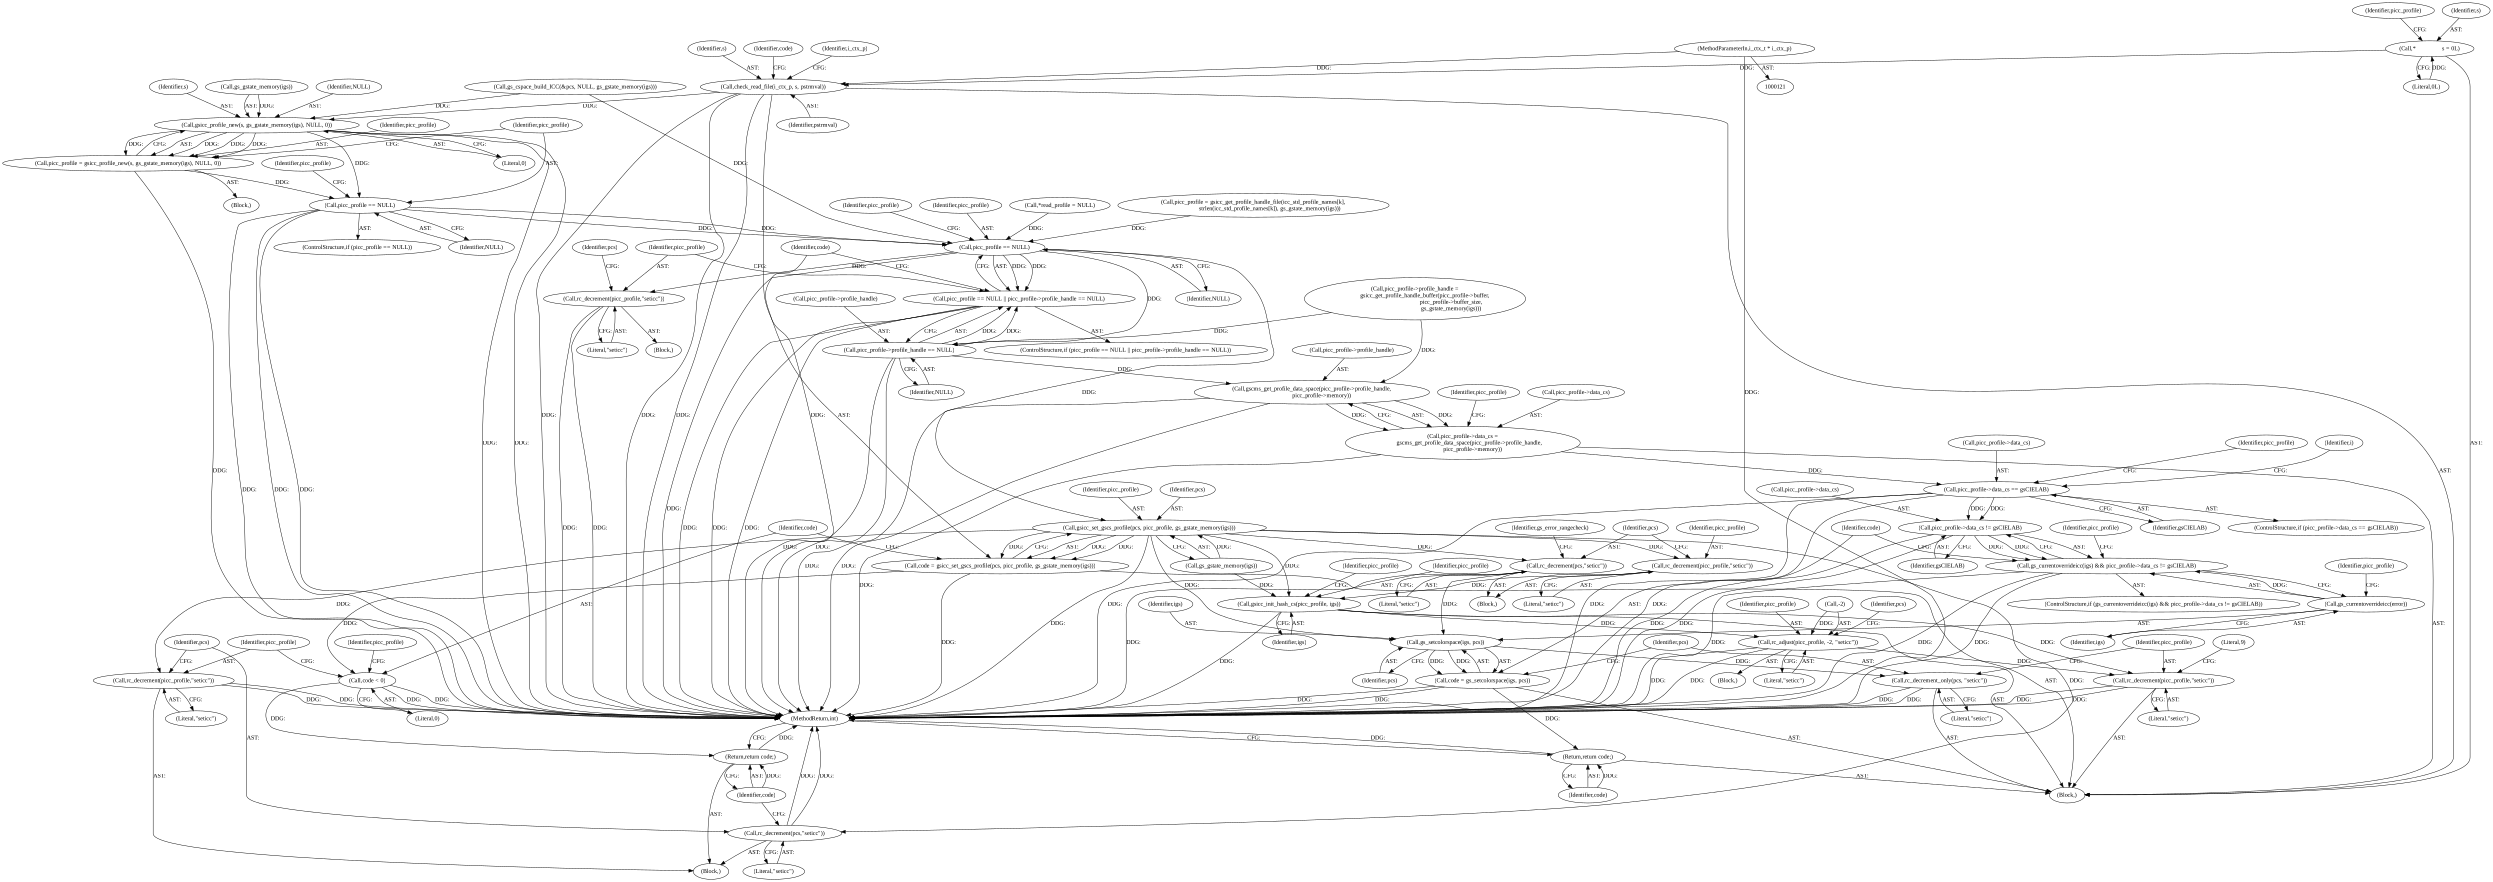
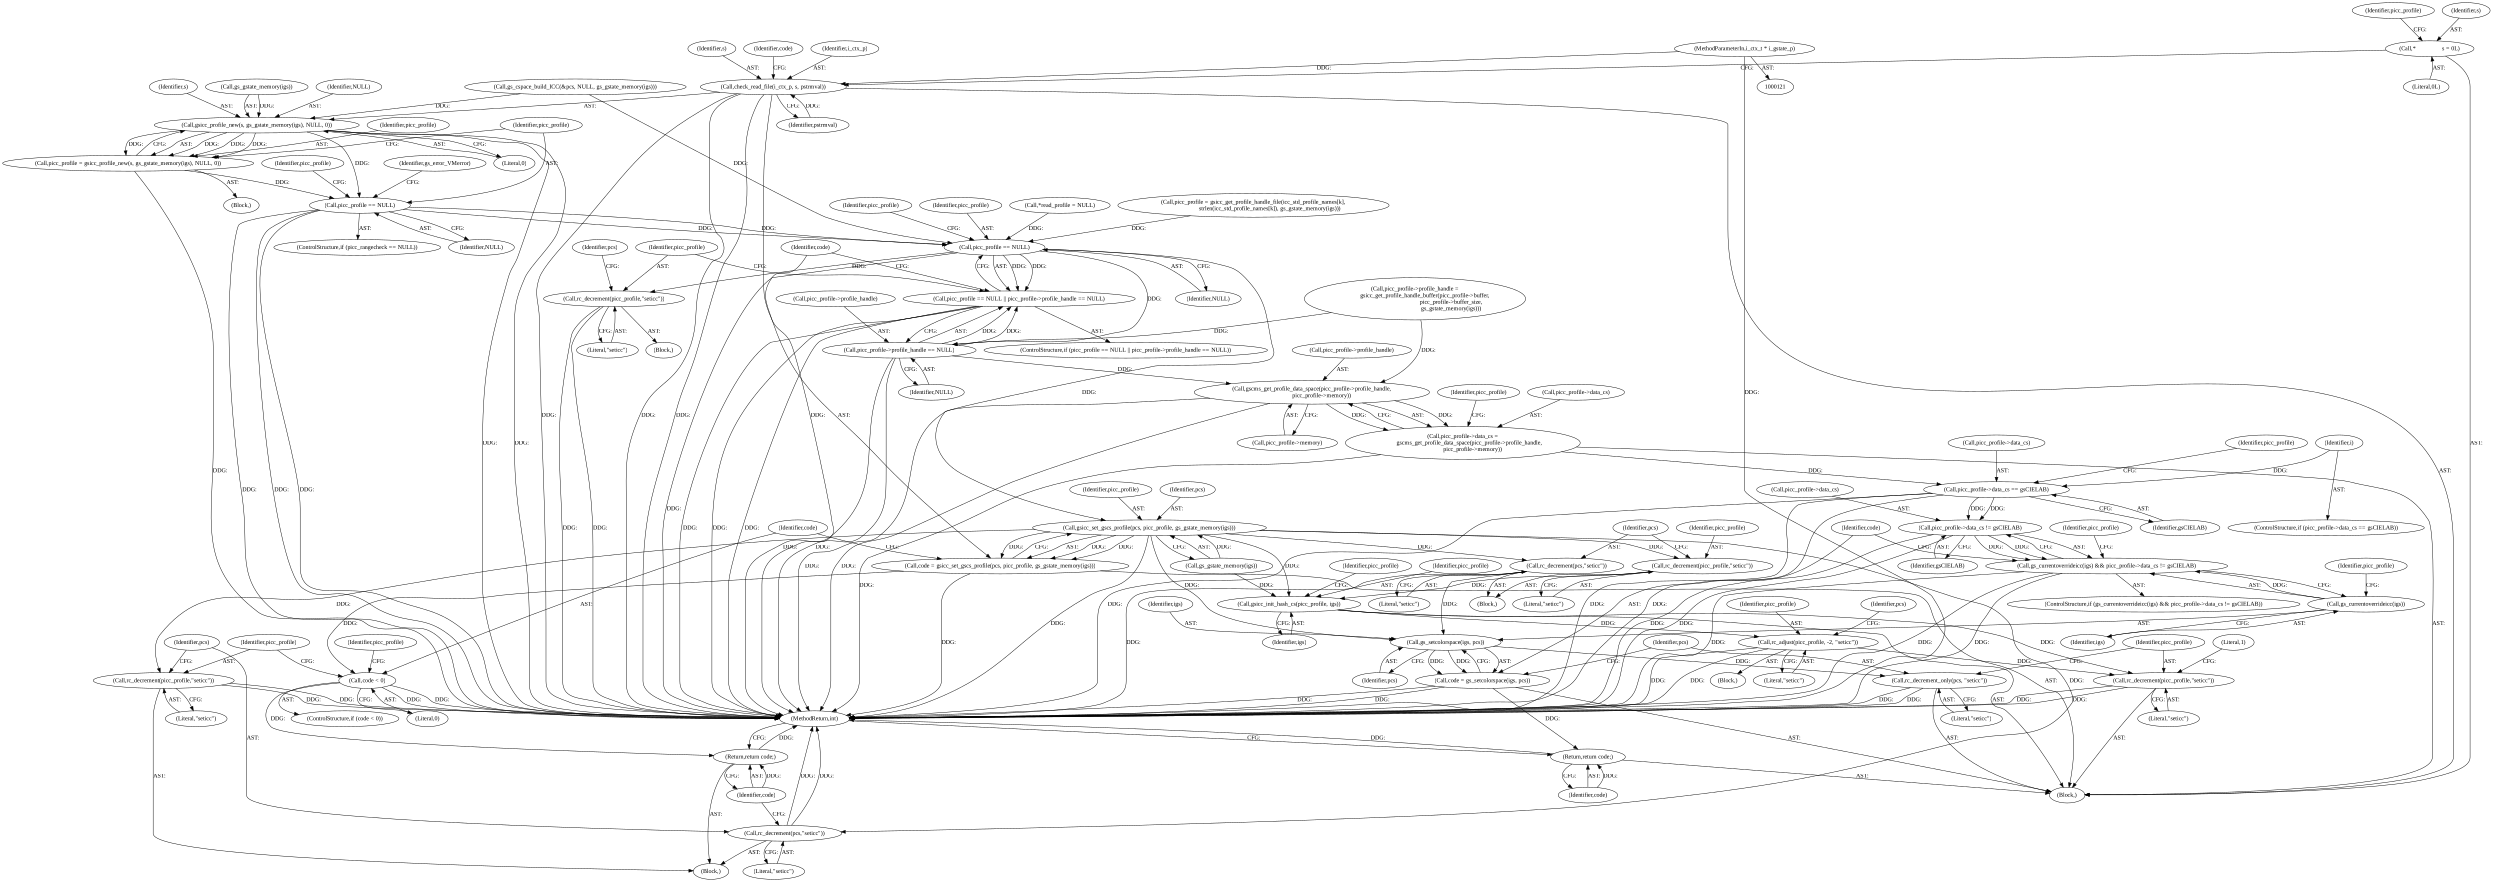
(1745, 49) -> (1745, 49)
(2417, 65) -> none
(821, 68) -> (821, 68)
(1748, 68) -> (1748, 68)
(2440, 68) -> (2440, 68)
(591, 106) -> (591, 106)
none -> (784, 106)
(813, 106) -> (813, 106)
none -> (435, 163)
(357, 247) -> (357, 247)
none -> (1287, 443)
(2281, 471) -> (2281, 471)
(2162, 506) -> (2333, 483)
(1550, 528) -> none
(1835, 604) -> none
(2366, 604) -> (2366, 604)
(2234, 642) -> (2234, 642)
(1484, 661) -> (1484, 661)
(1126, 704) -> none
none -> (345, 719)
